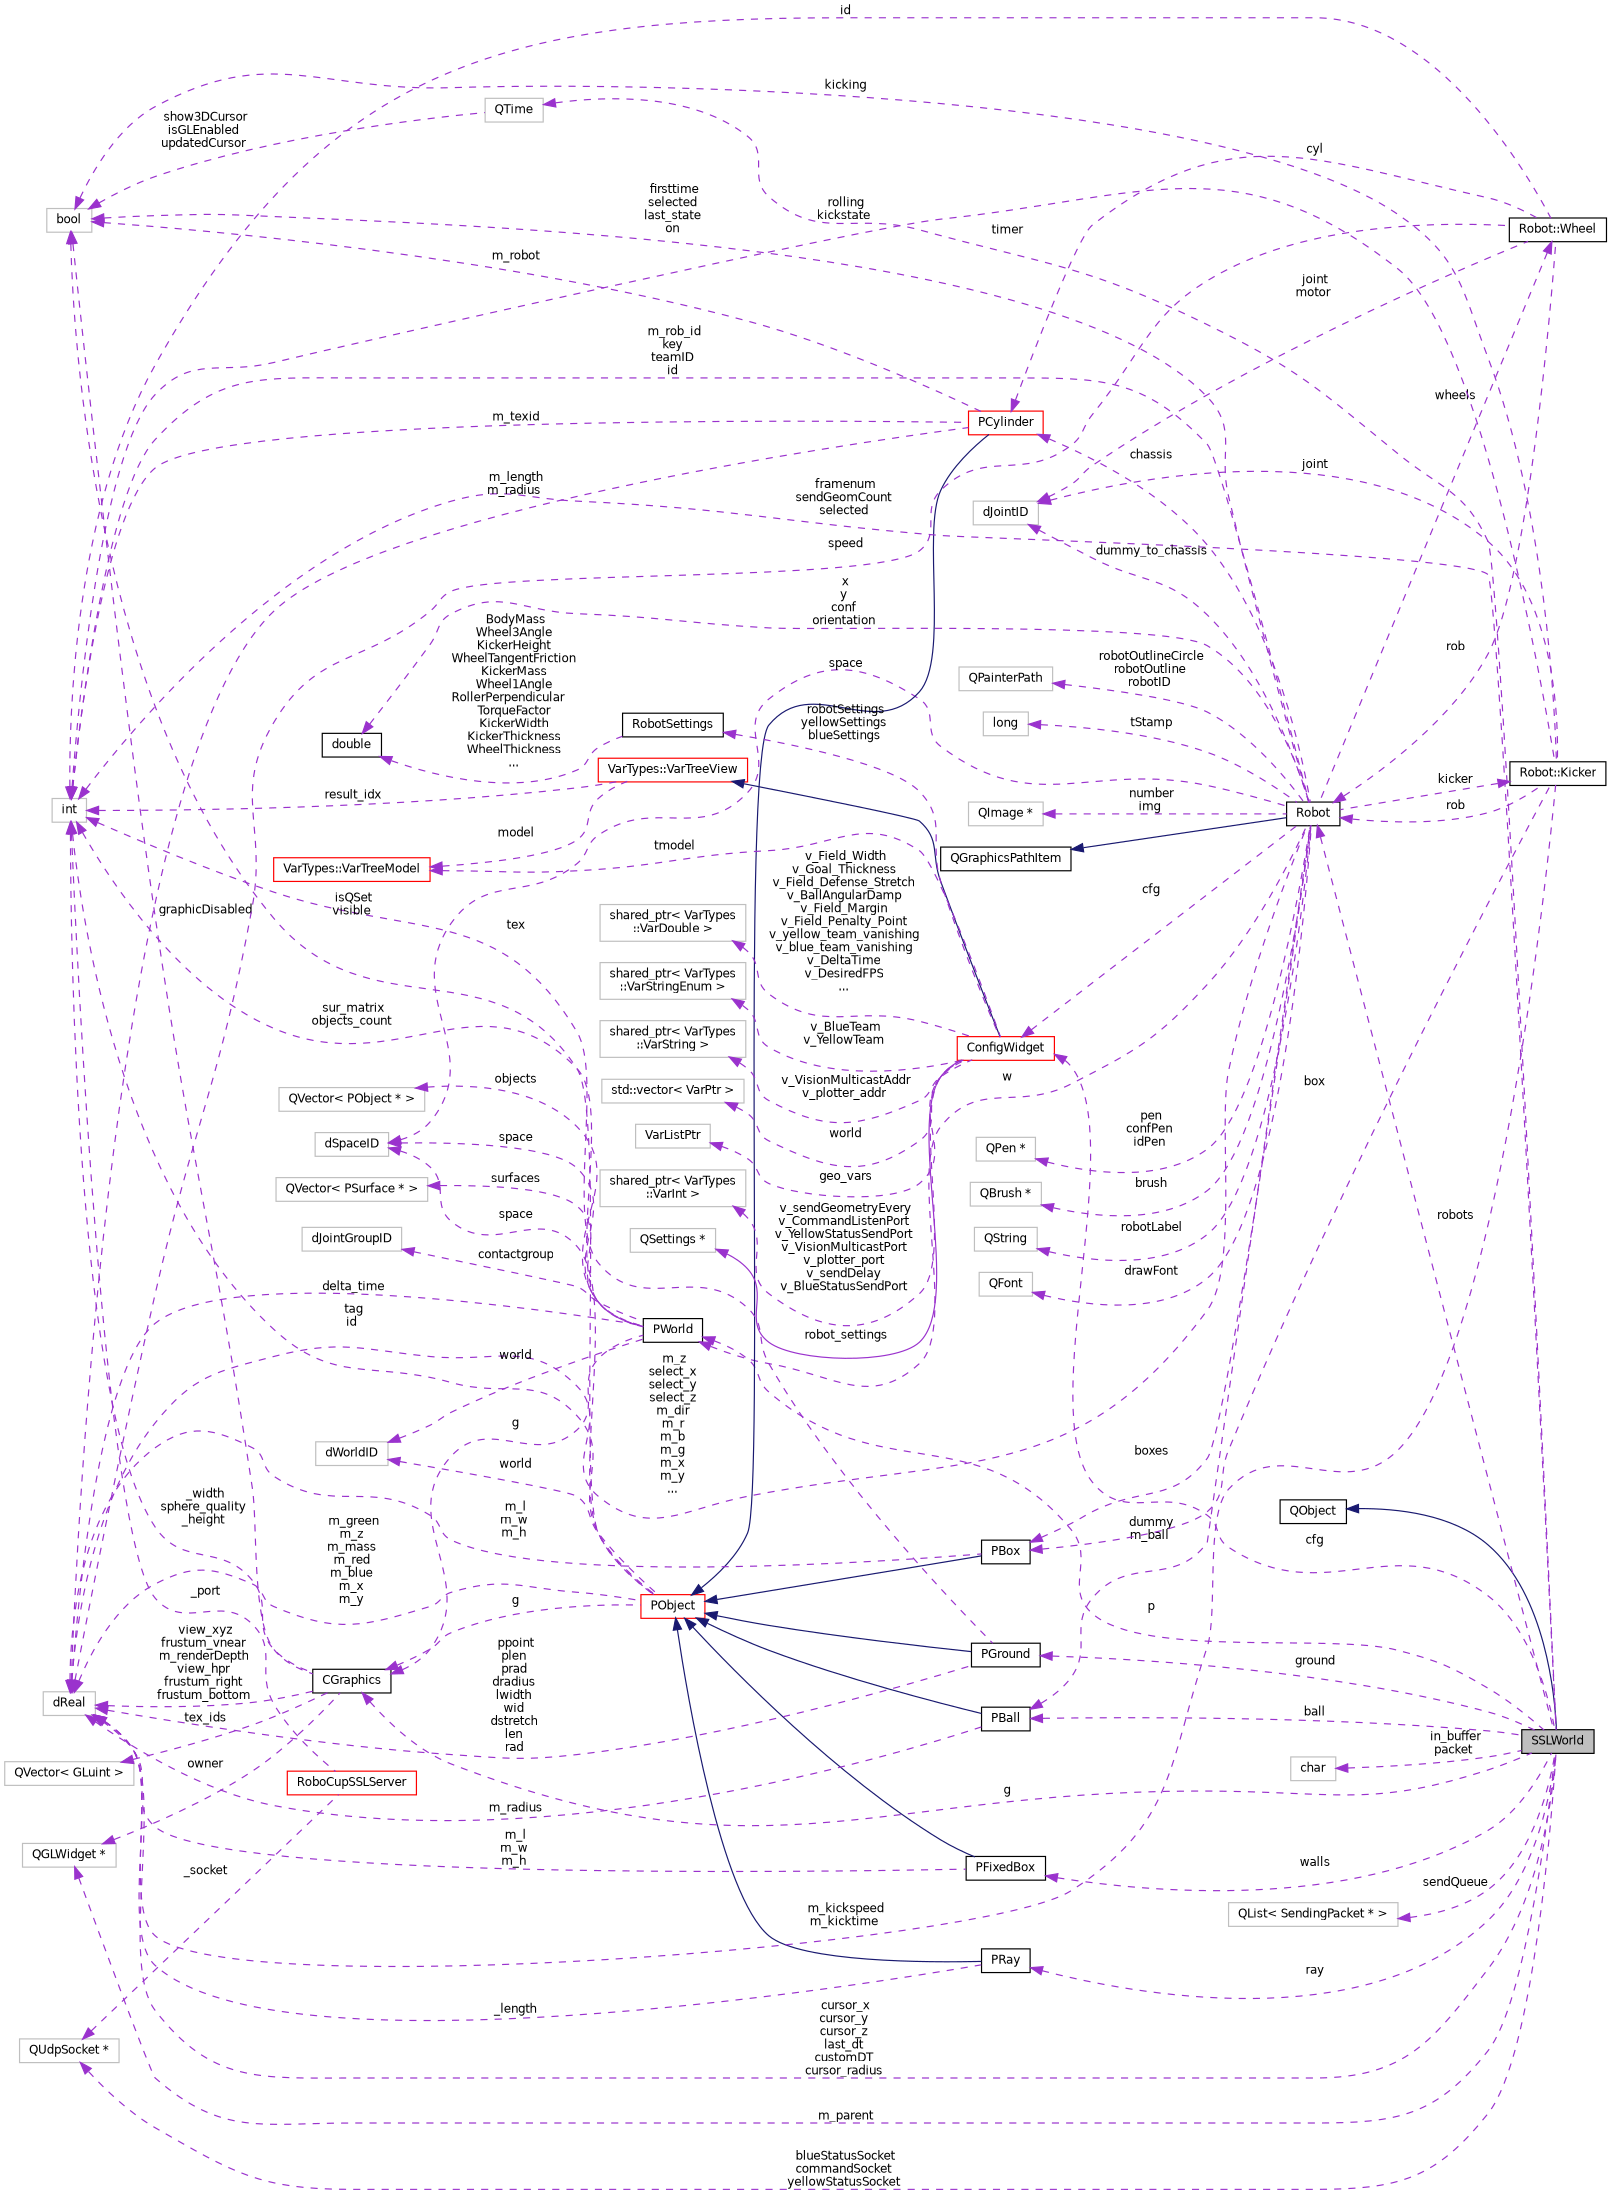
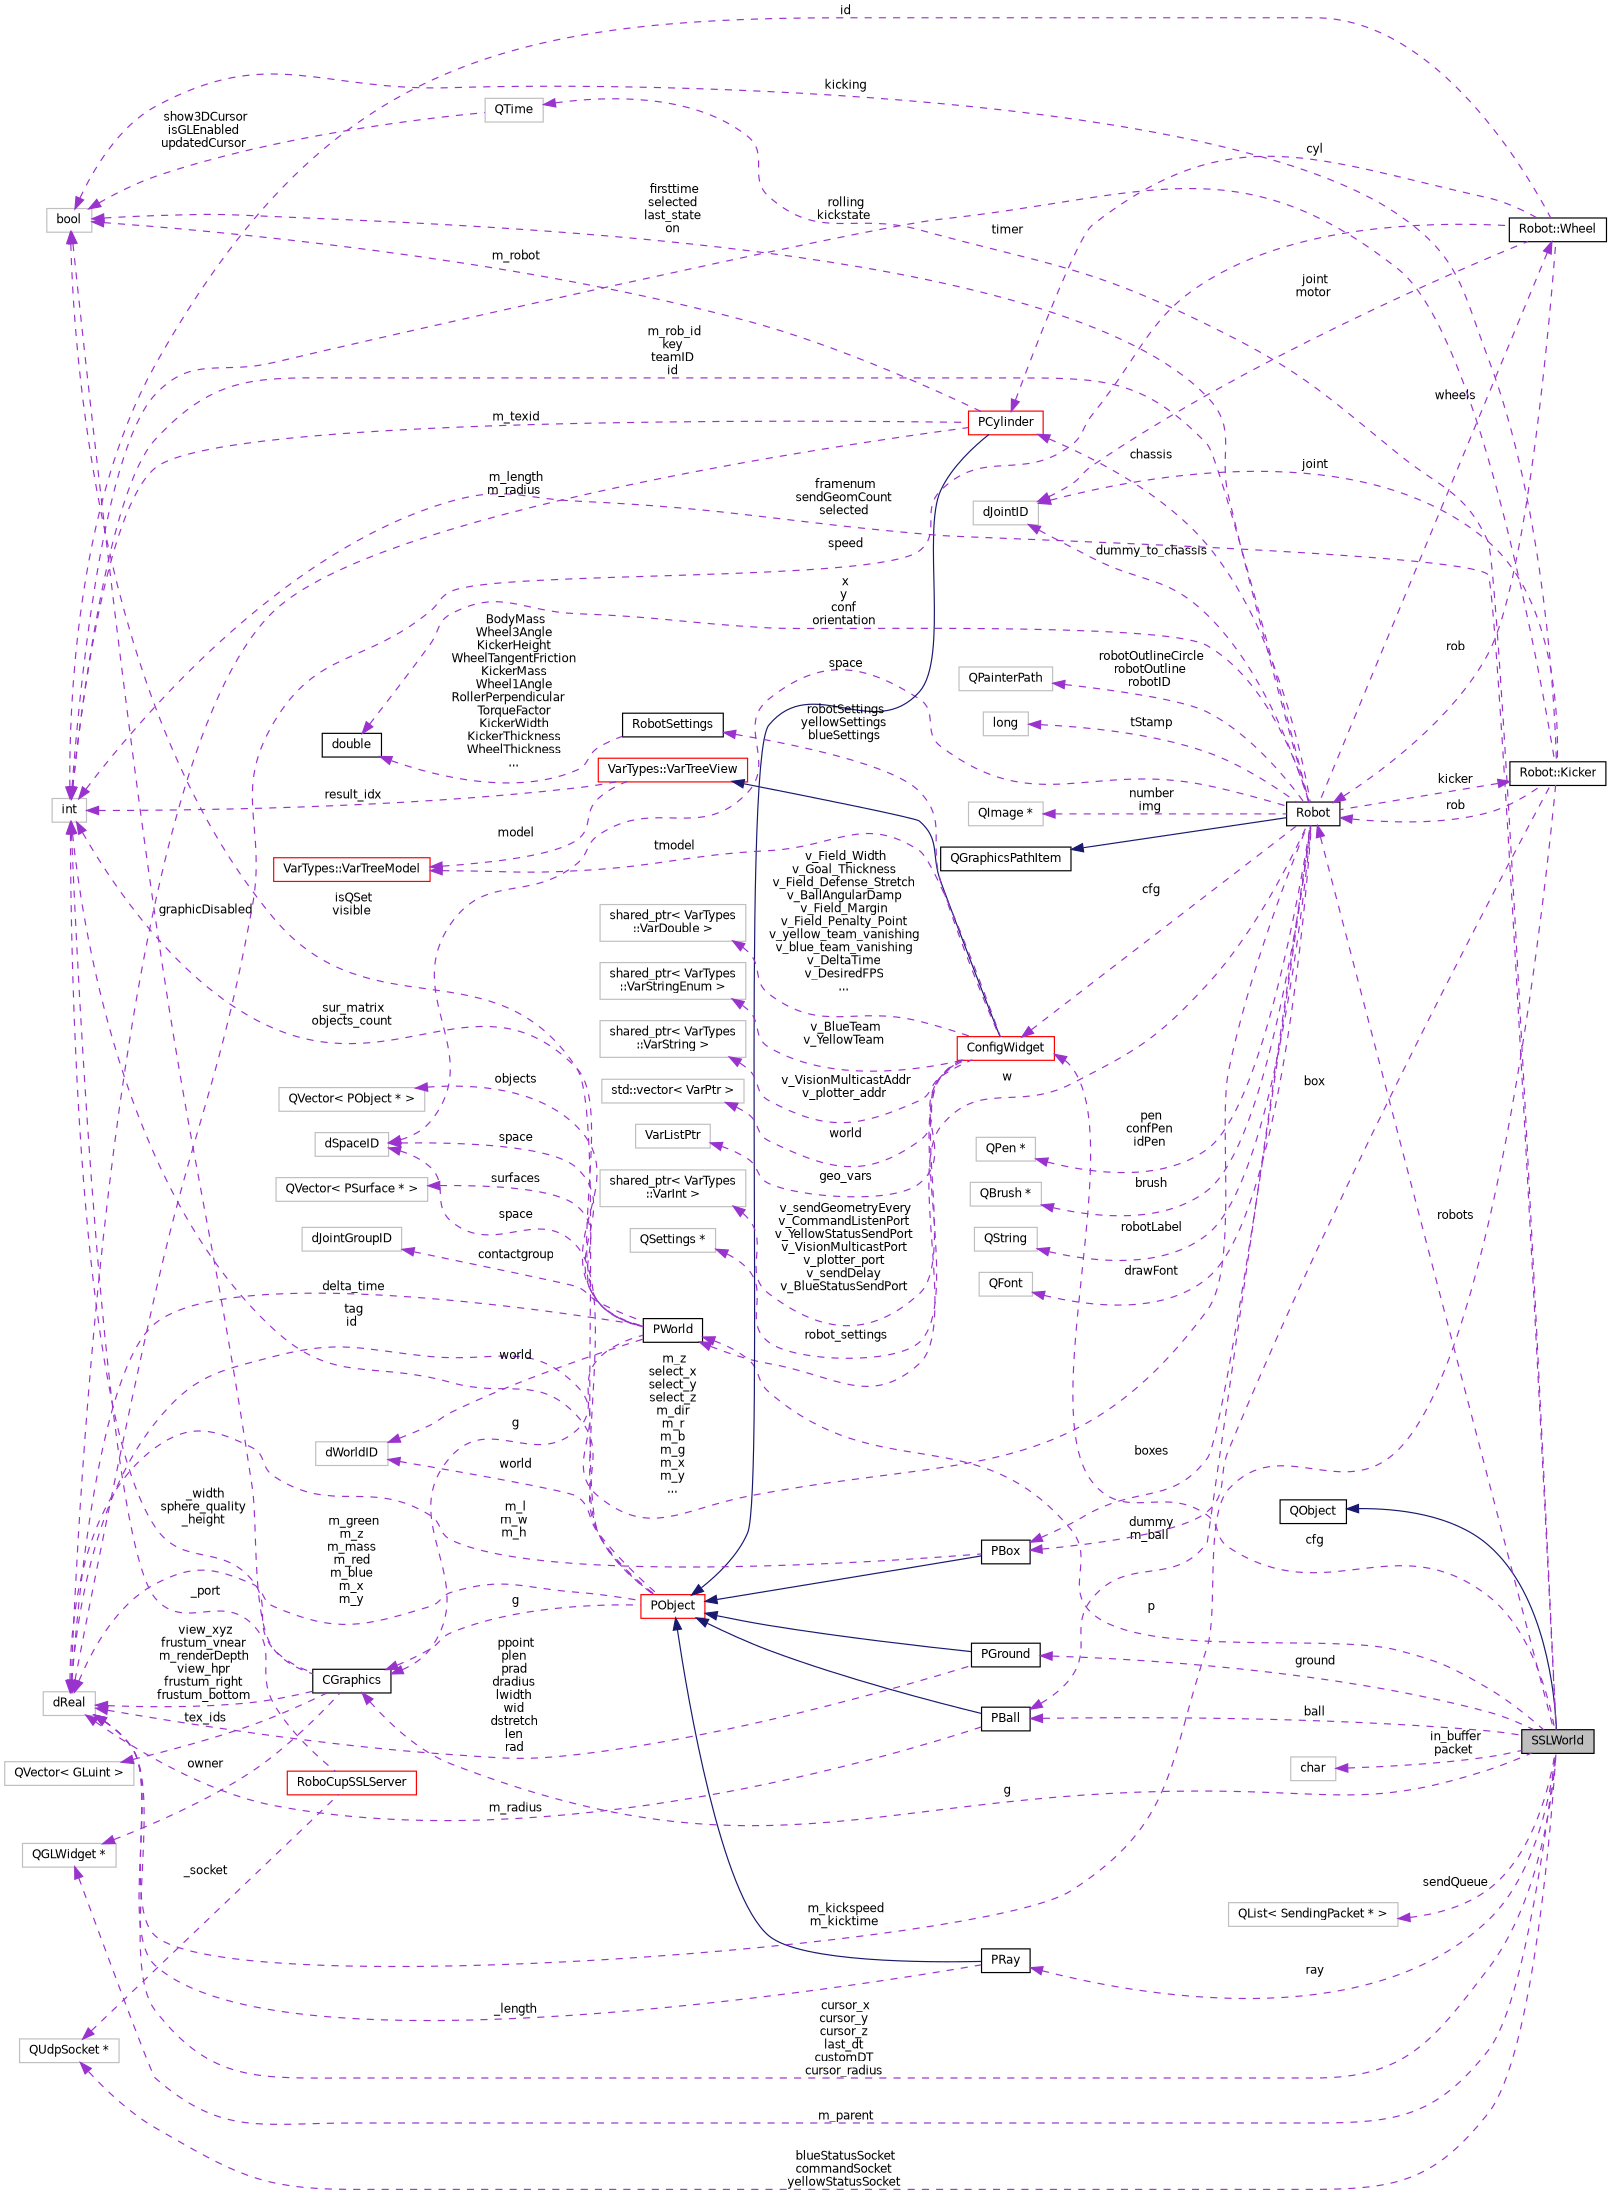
(586, 1069) -> none
(922, 1338) -> (922, 1338)
(1006, 1868) -> none
